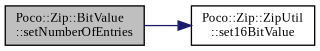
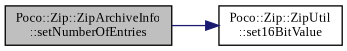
(75, 26) -> (88, 26)
